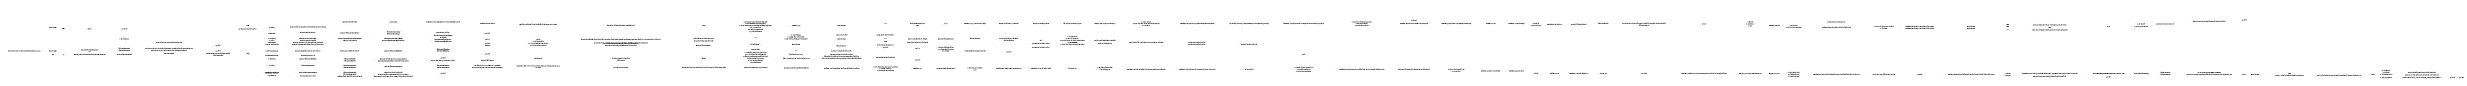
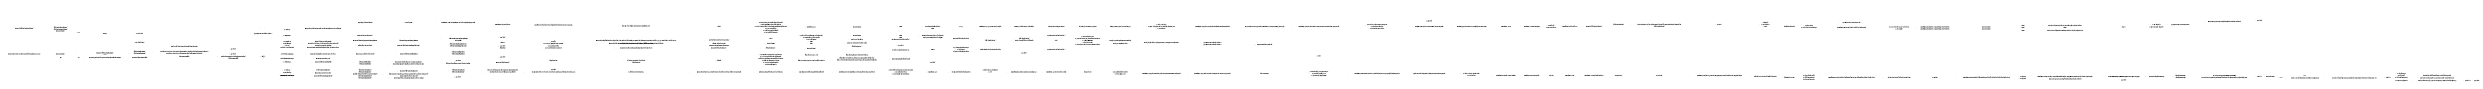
(443, 33) -> none
none -> (719, 44)
